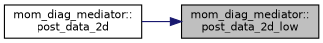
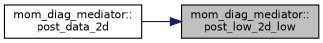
(250, 22) -> (250, 22)
